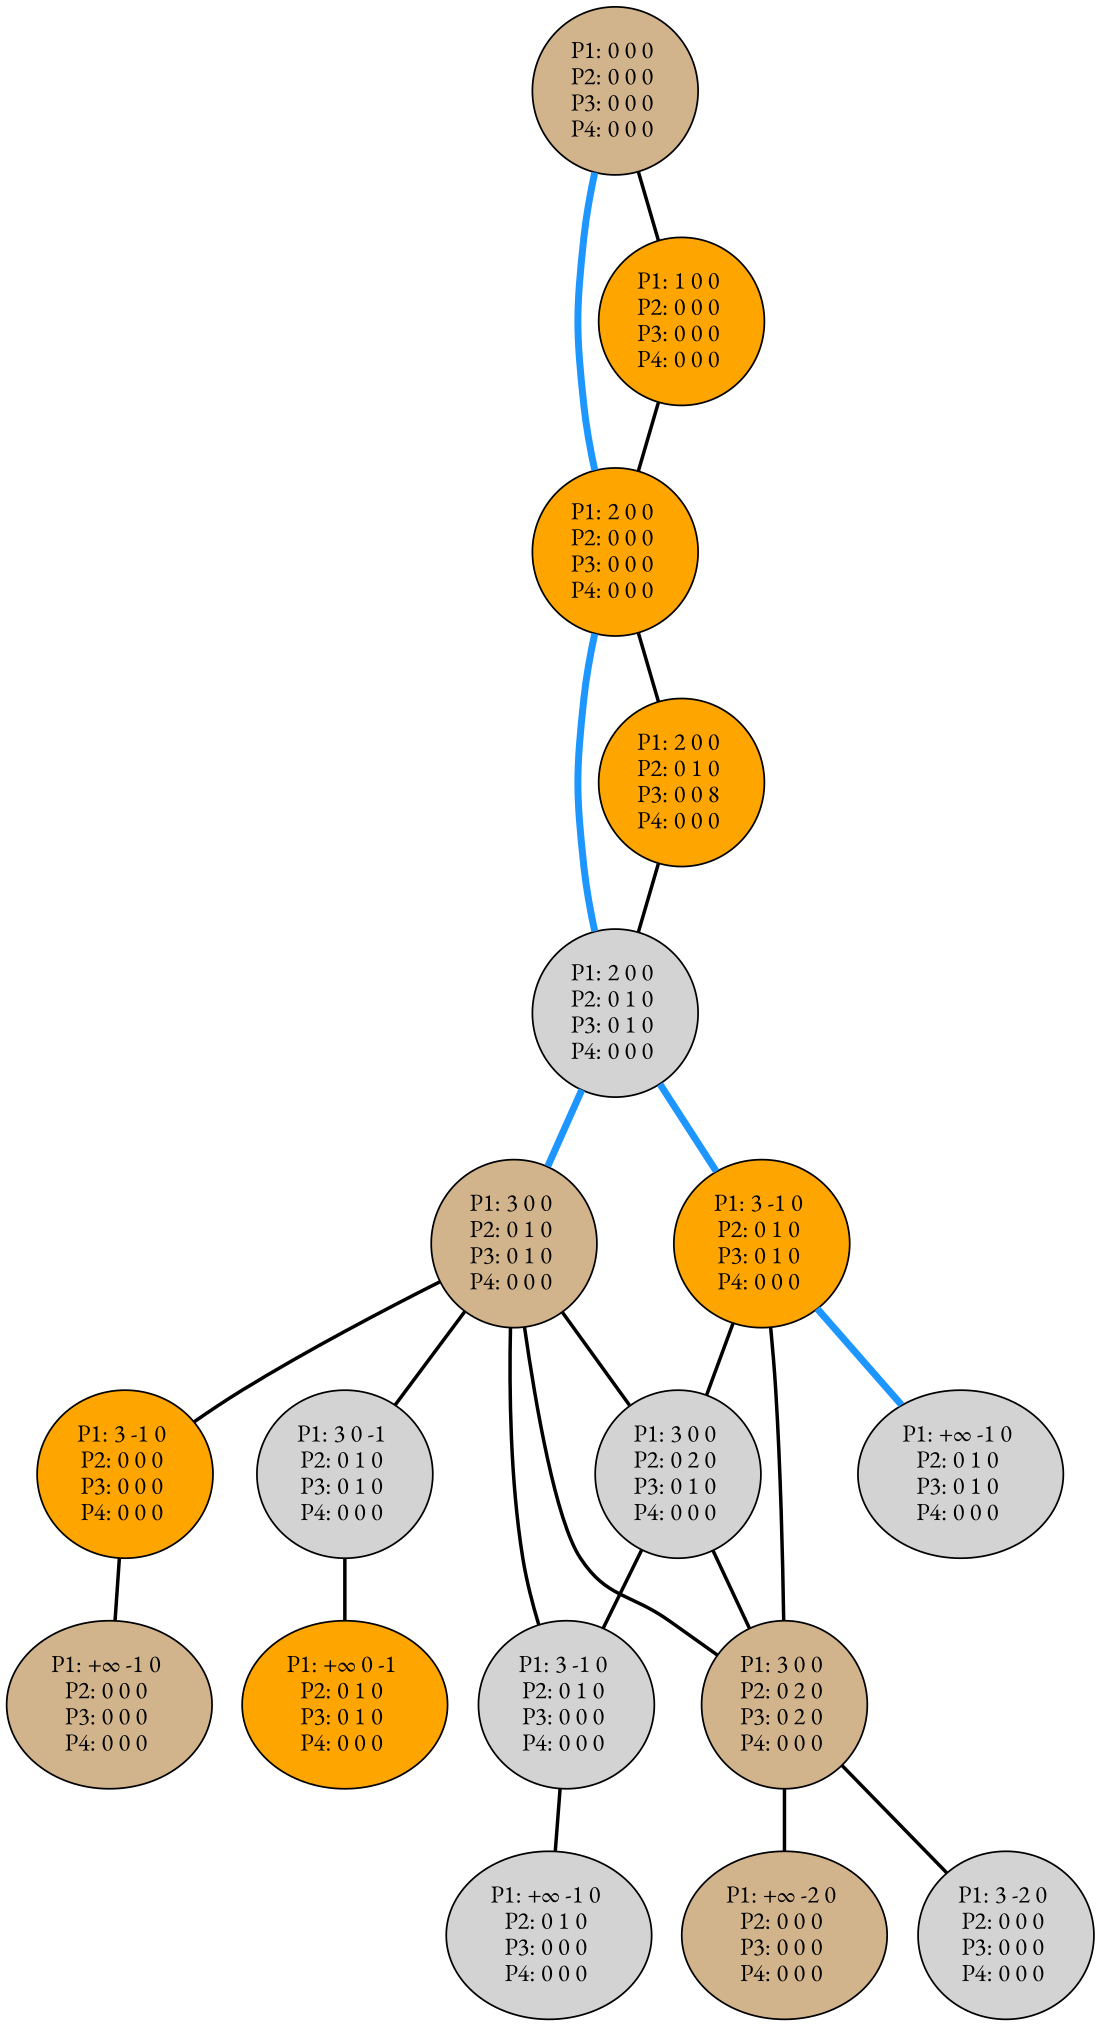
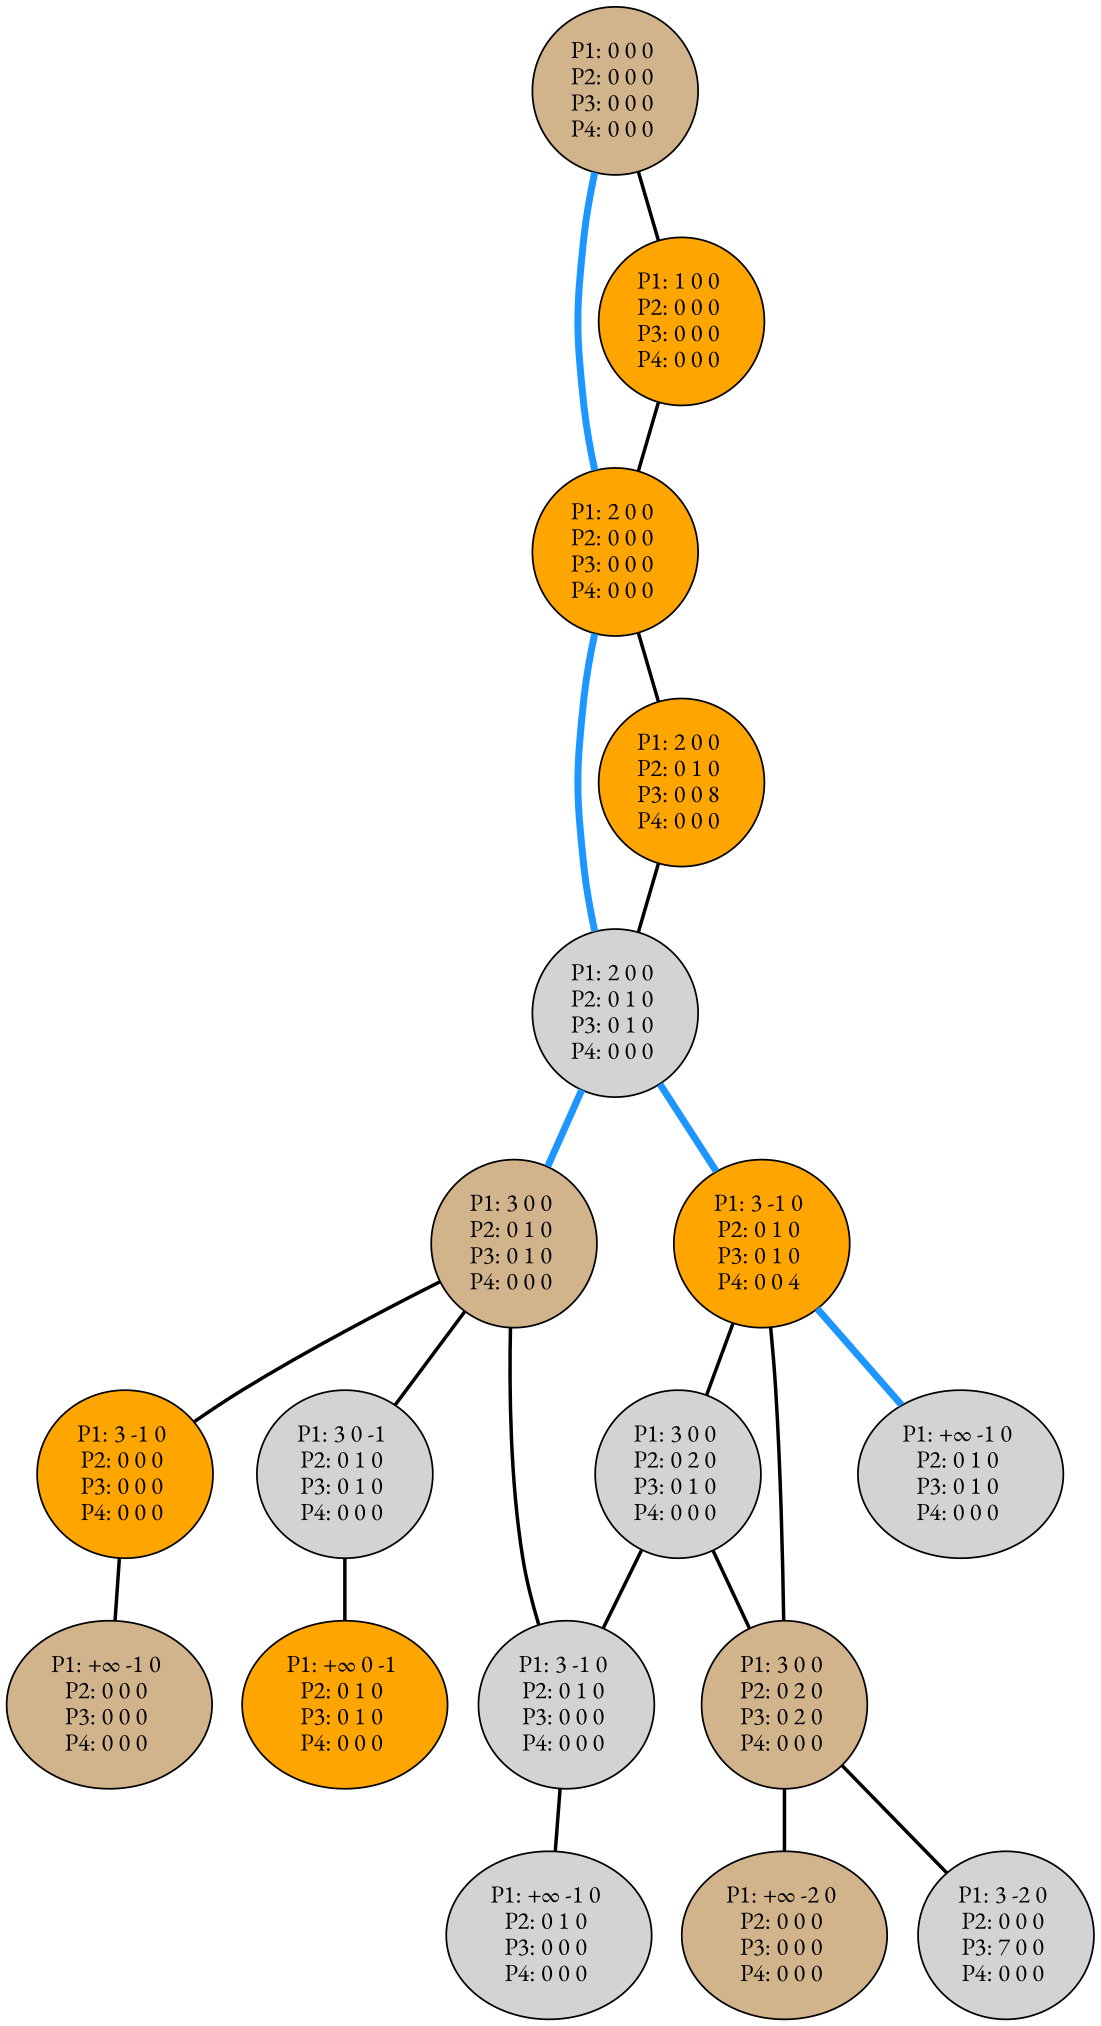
(762, 1244) -> (762, 1244)
(596, 1359) -> none
(566, 1527) -> none
(1006, 1935) -> (1006, 1935)
